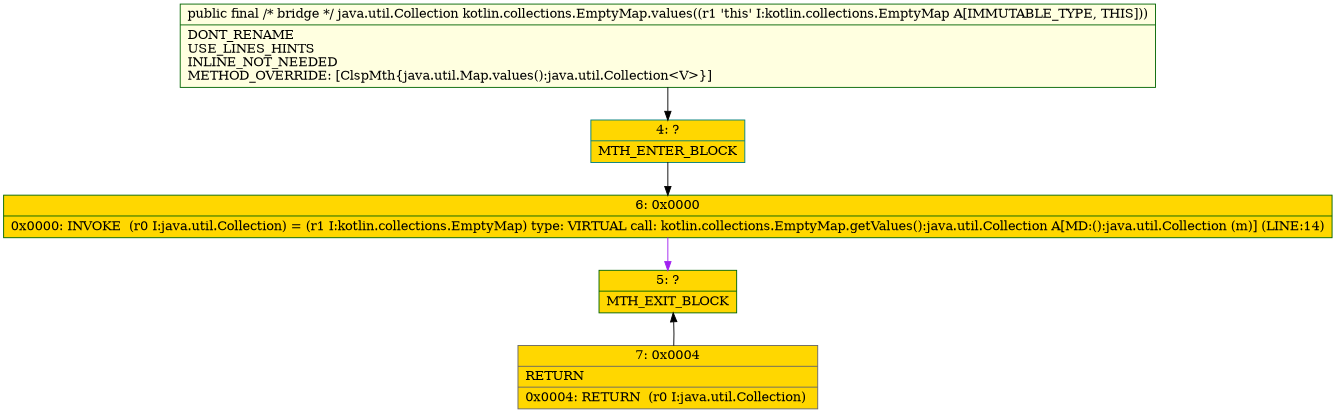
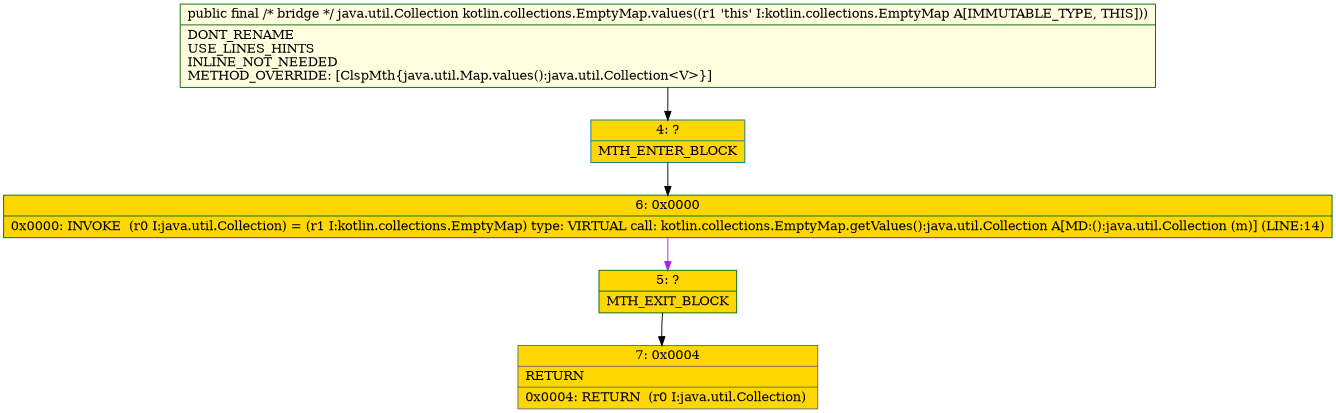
(674, 334) -> (662, 325)
